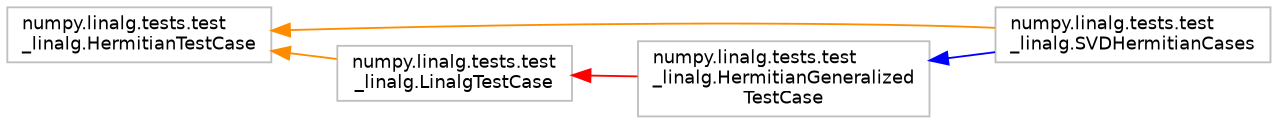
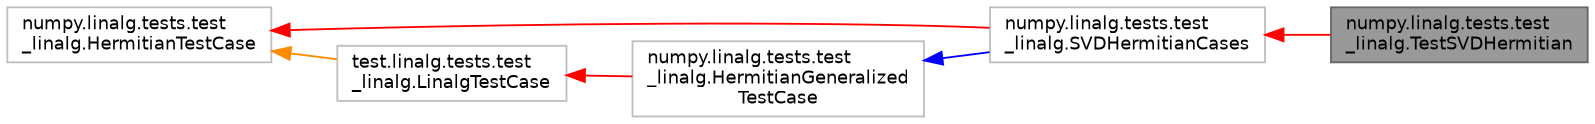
(643, 24) -> (640, 24)
none -> (1459, 35)
(455, 73) -> (452, 73)
